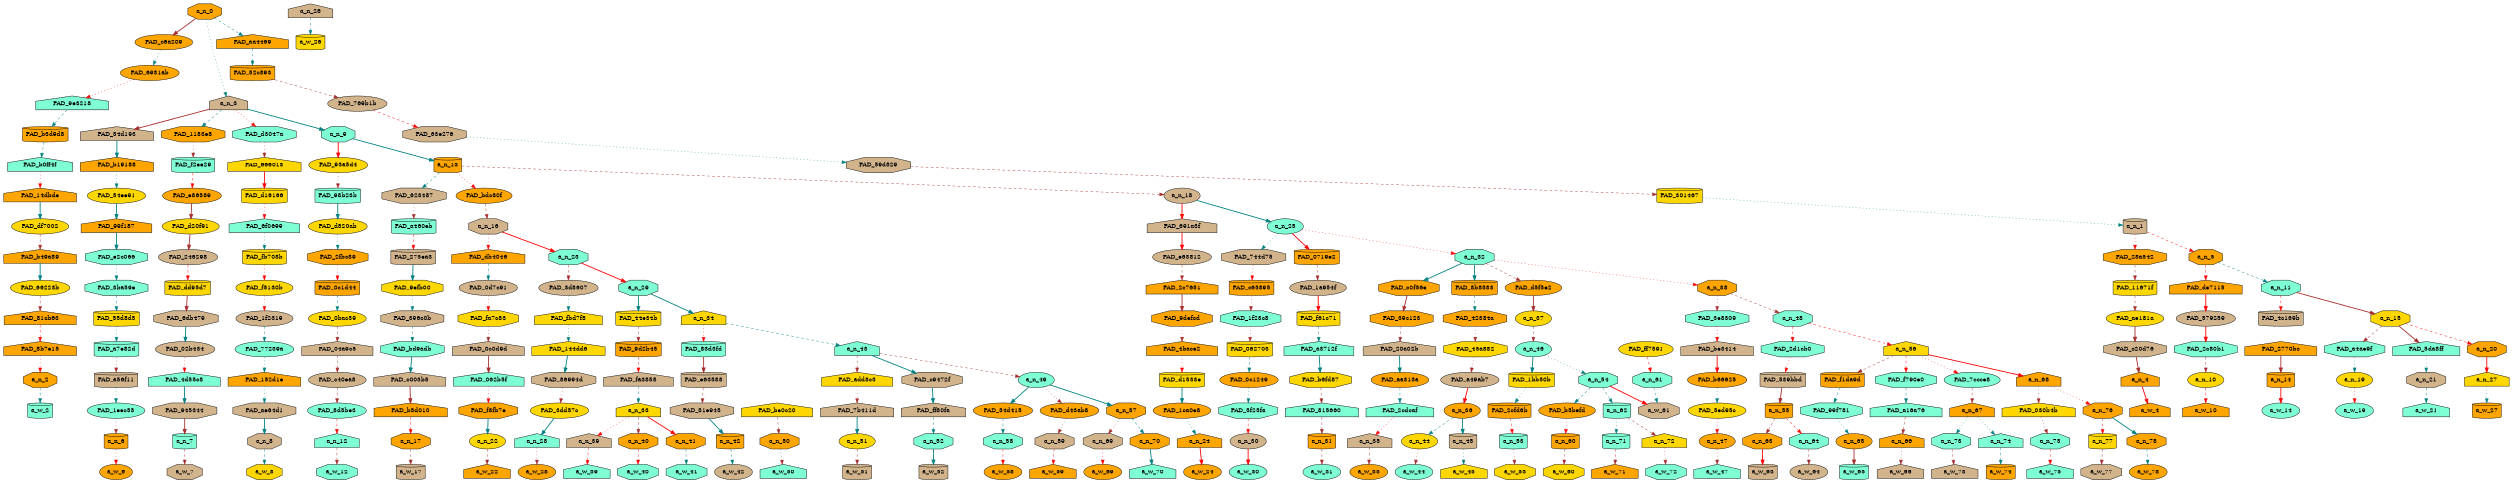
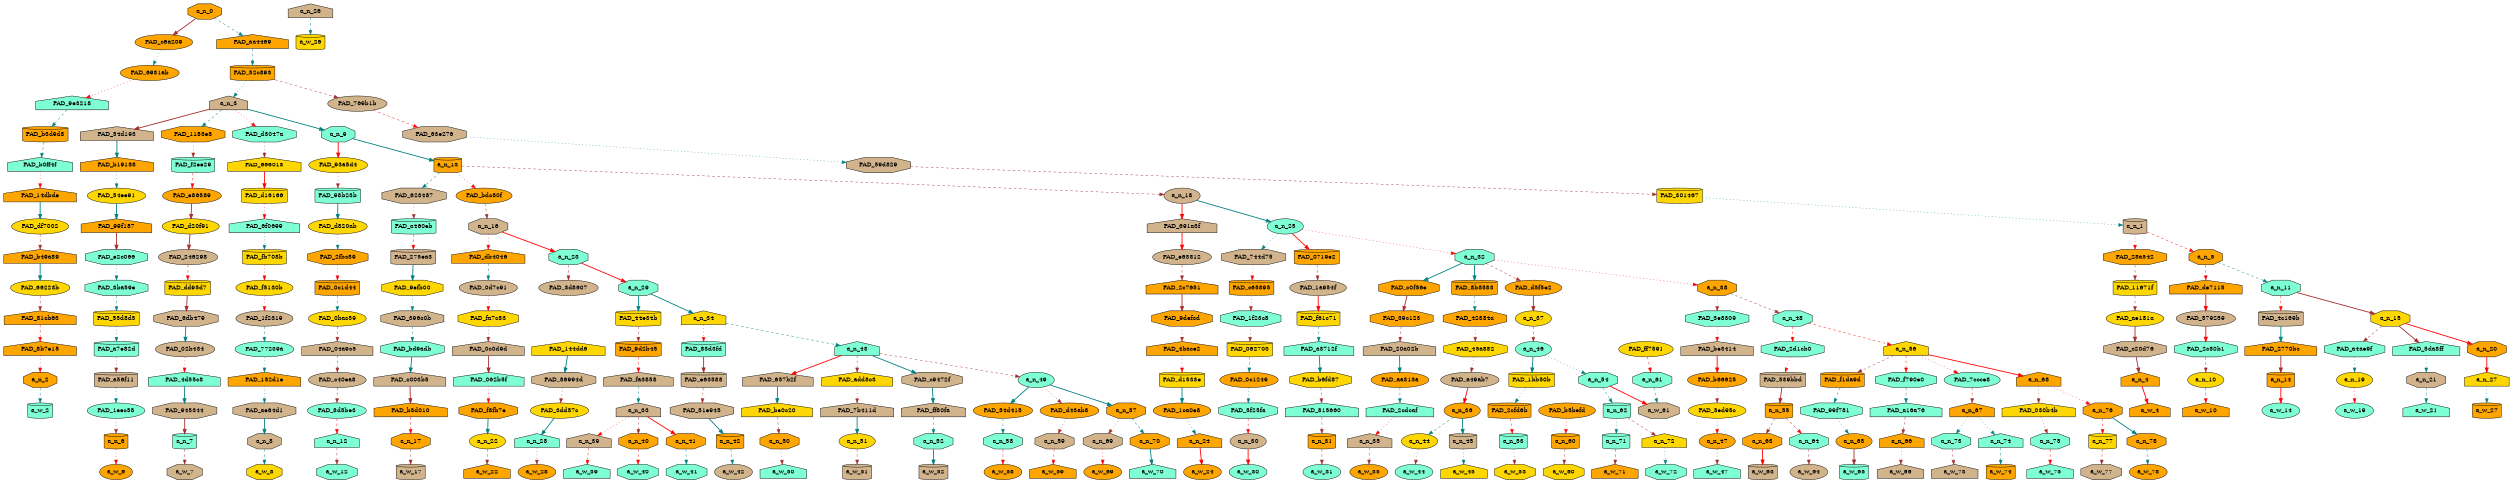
(214, 56) -> (241, 87)
(116, 239) -> (116, 239)
(568, 319) -> none
none -> (2281, 332)
(2437, 333) -> (2437, 333)
none -> (778, 380)
(1717, 393) -> (1717, 393)
(1584, 394) -> none
(638, 411) -> (638, 411)
(1665, 454) -> (1665, 454)
